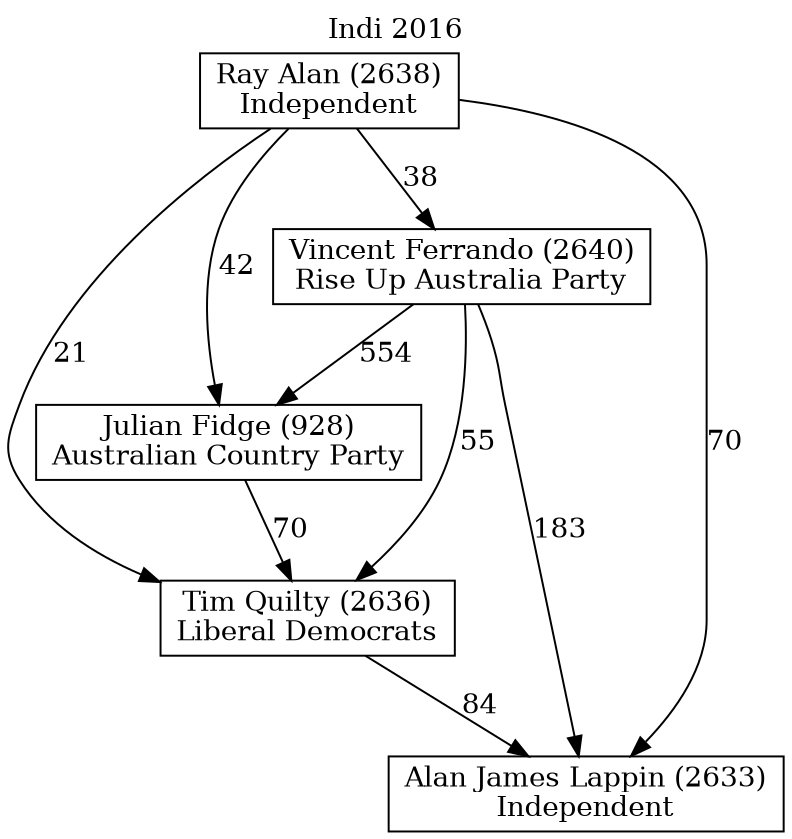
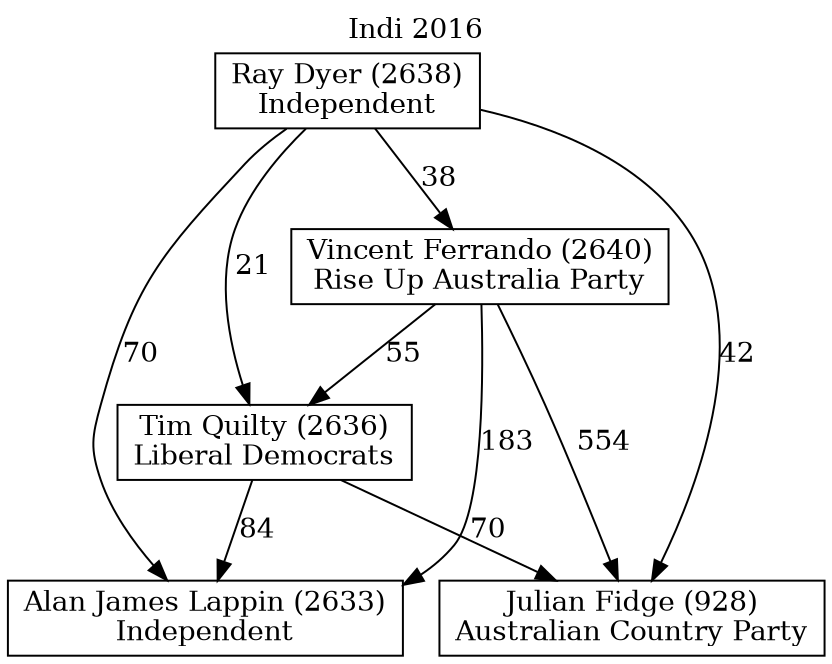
(329, 91) -> (348, 91)
(264, 521) -> (439, 526)
